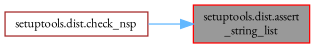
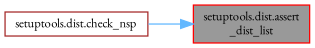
(252, 24) -> (252, 24)
